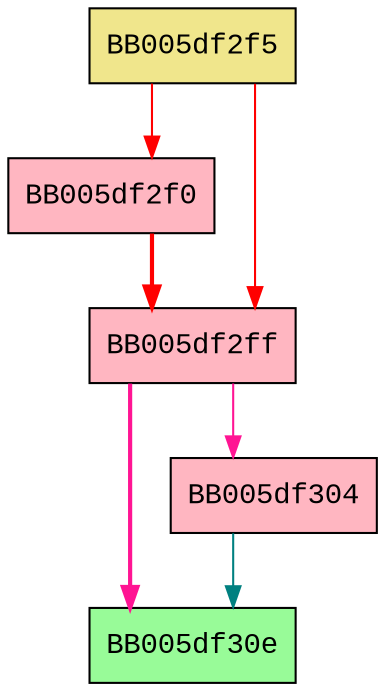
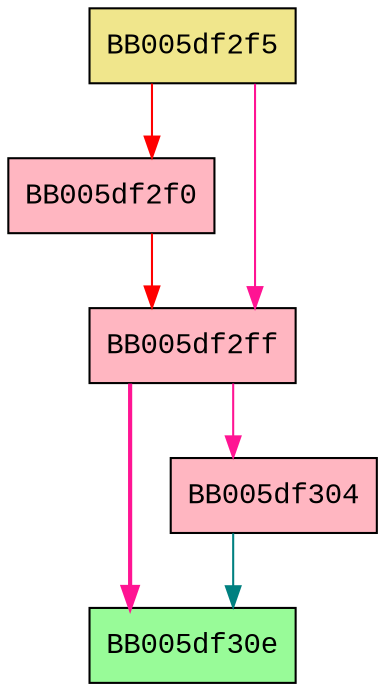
(255, 185) -> (255, 185)
(152, 260) -> (152, 260)
